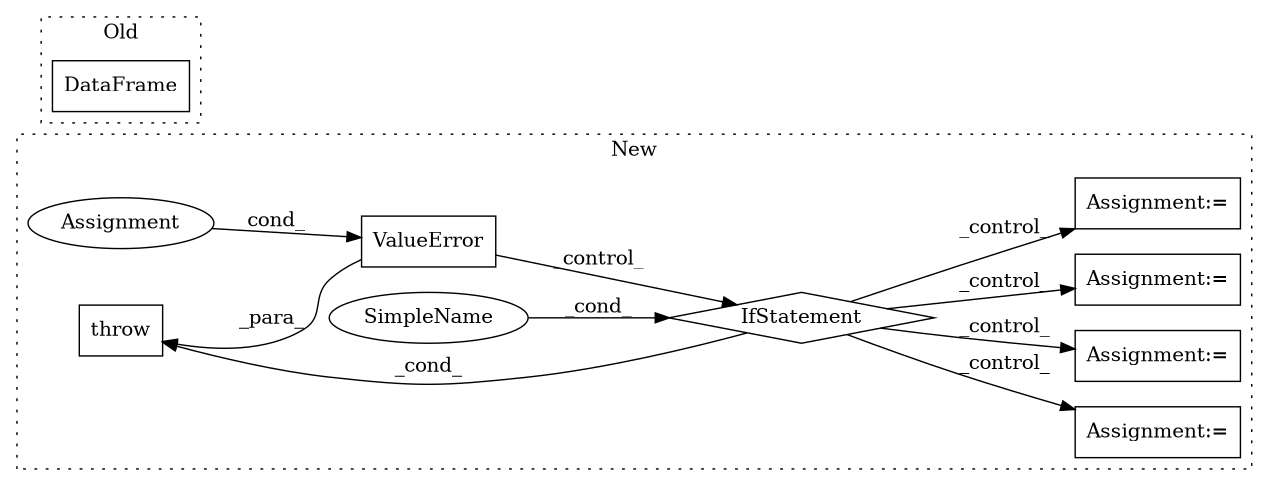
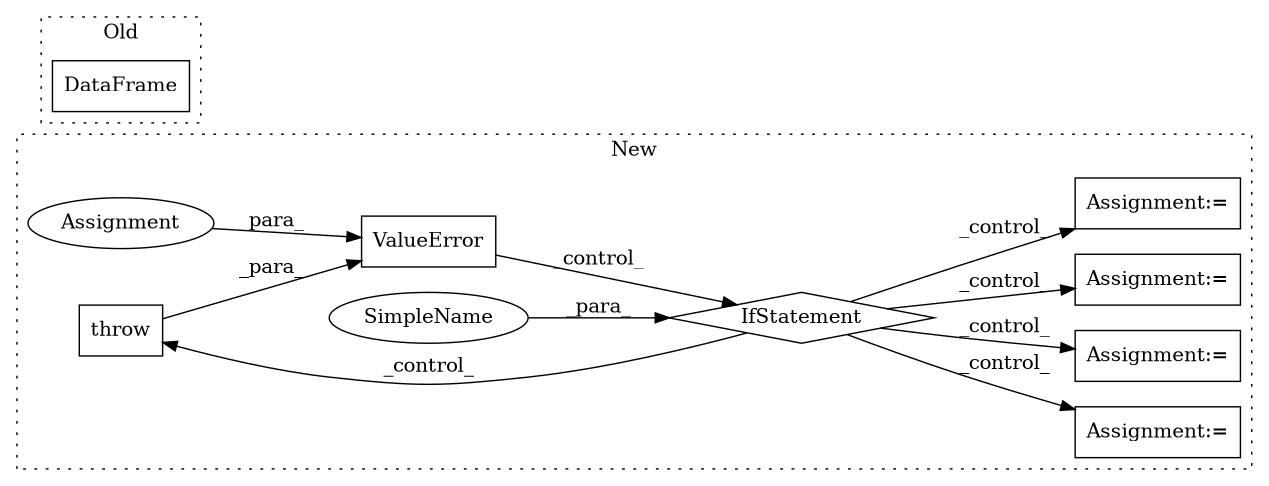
(272, 221) -> (272, 221)
(598, 307) -> (598, 307)
(288, 337) -> (255, 292)
(429, 367) -> (429, 367)
